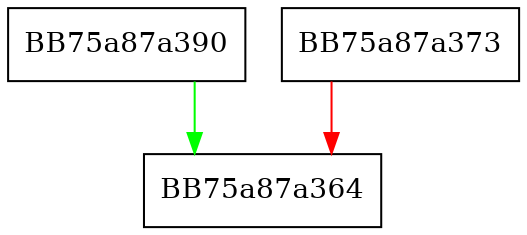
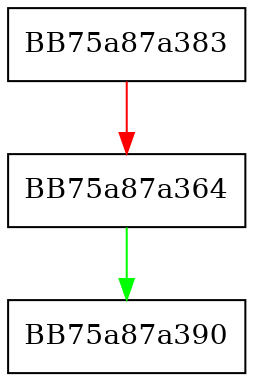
(400, 45) -> (127, 45)
(195, 107) -> (127, 253)
